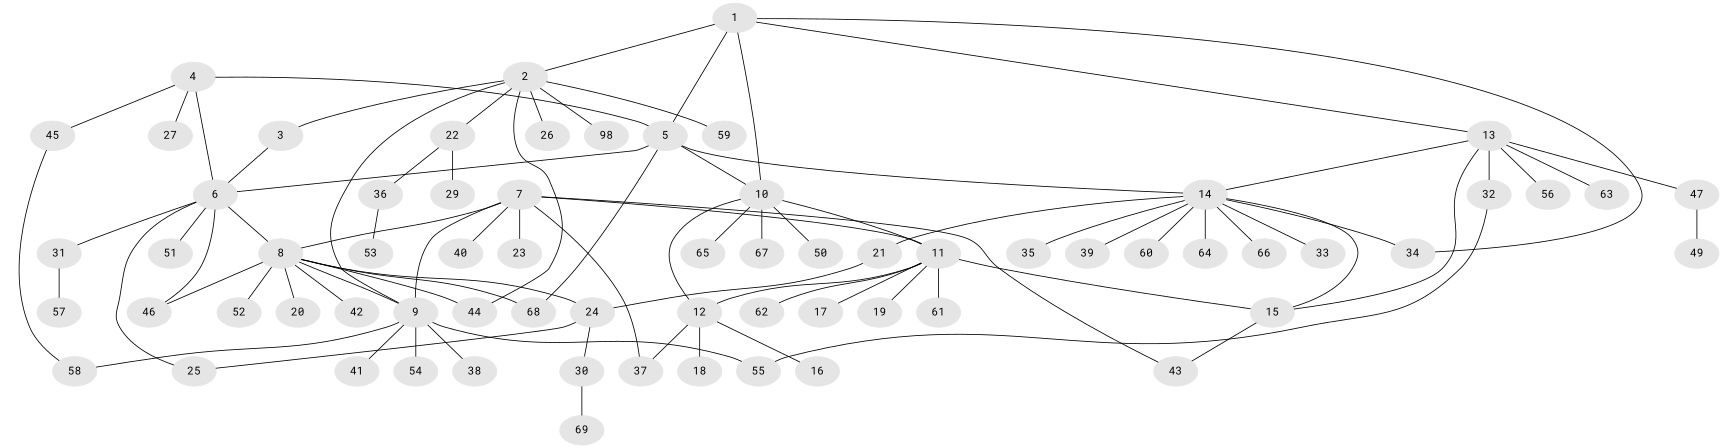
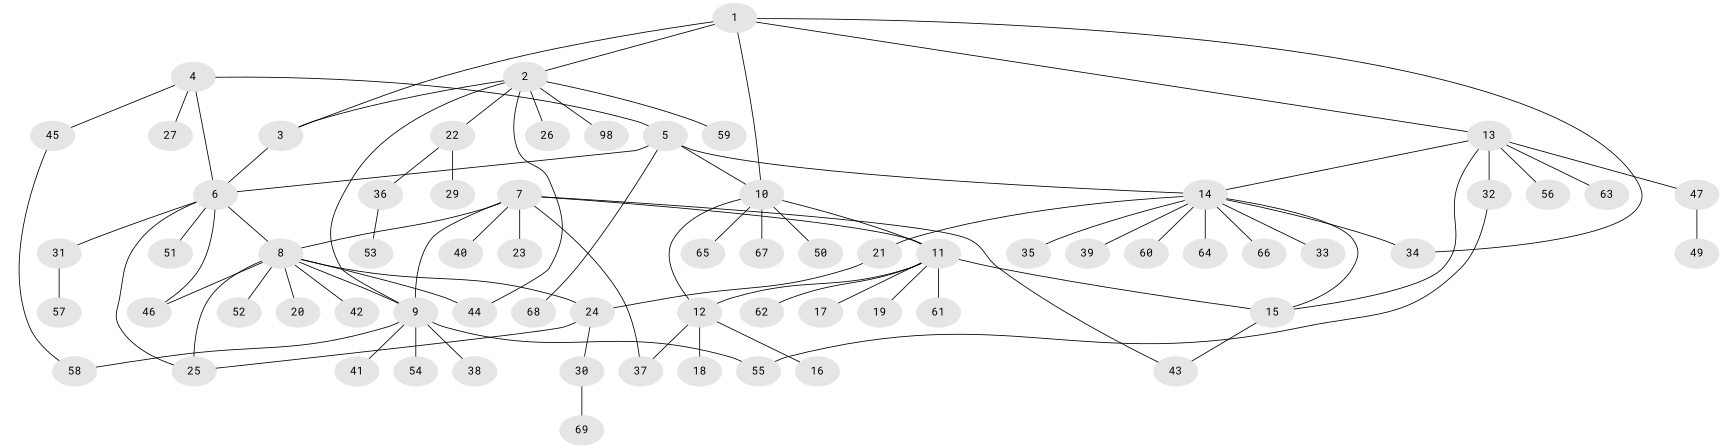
(700, 77) -> (502, 61)
(453, 285) -> (211, 297)
